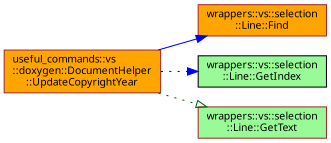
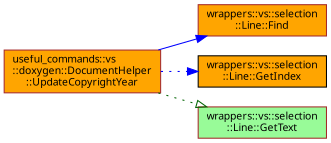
(262, 71) -> (262, 71)
